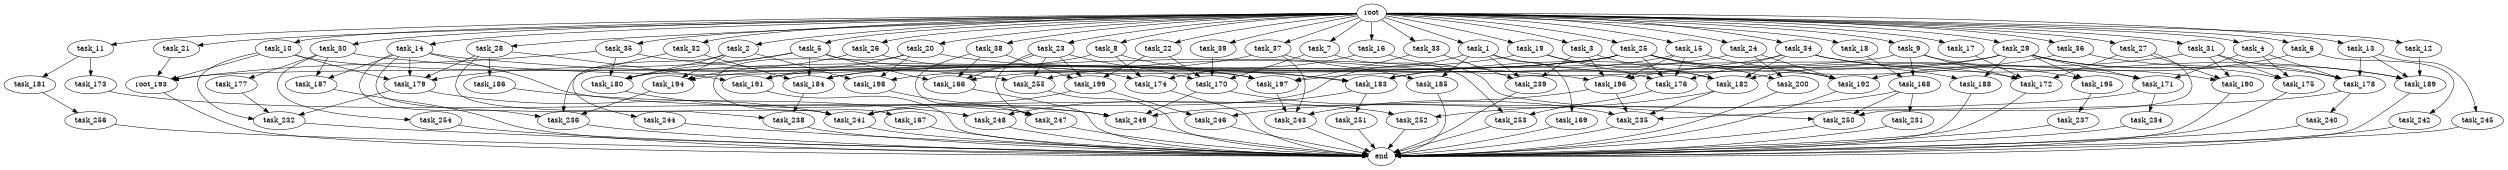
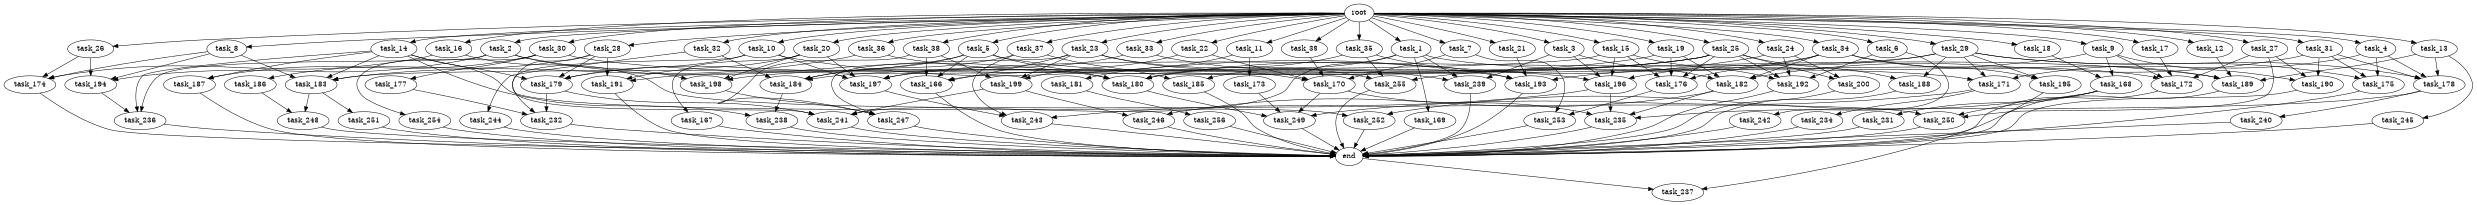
(152, 85) -> (1531, 85)
(1726, 148) -> (1506, 174)
